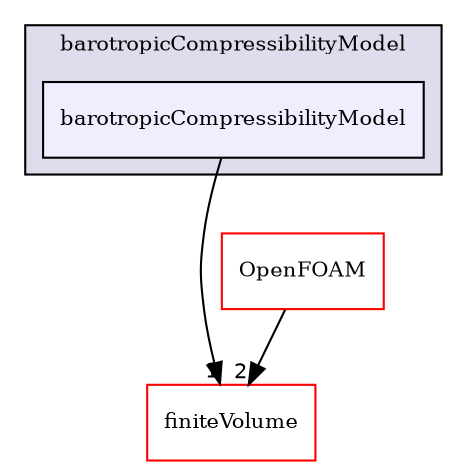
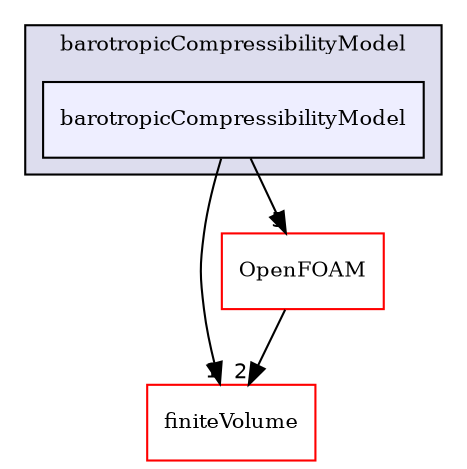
none -> (264, 188)
